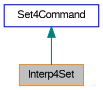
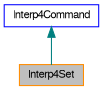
(51, 16) -> (51, 16)
